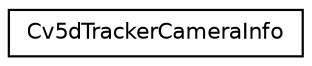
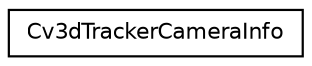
(156, 33) -> (156, 33)
